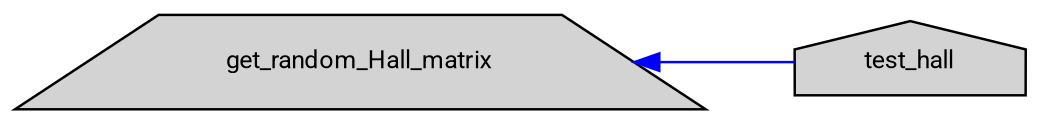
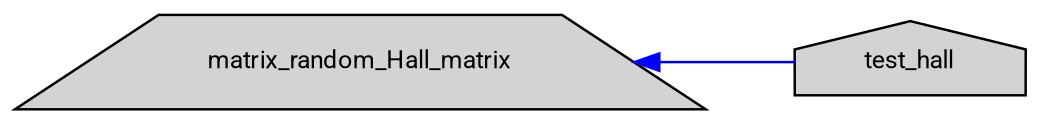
(360, 62) -> (360, 62)
